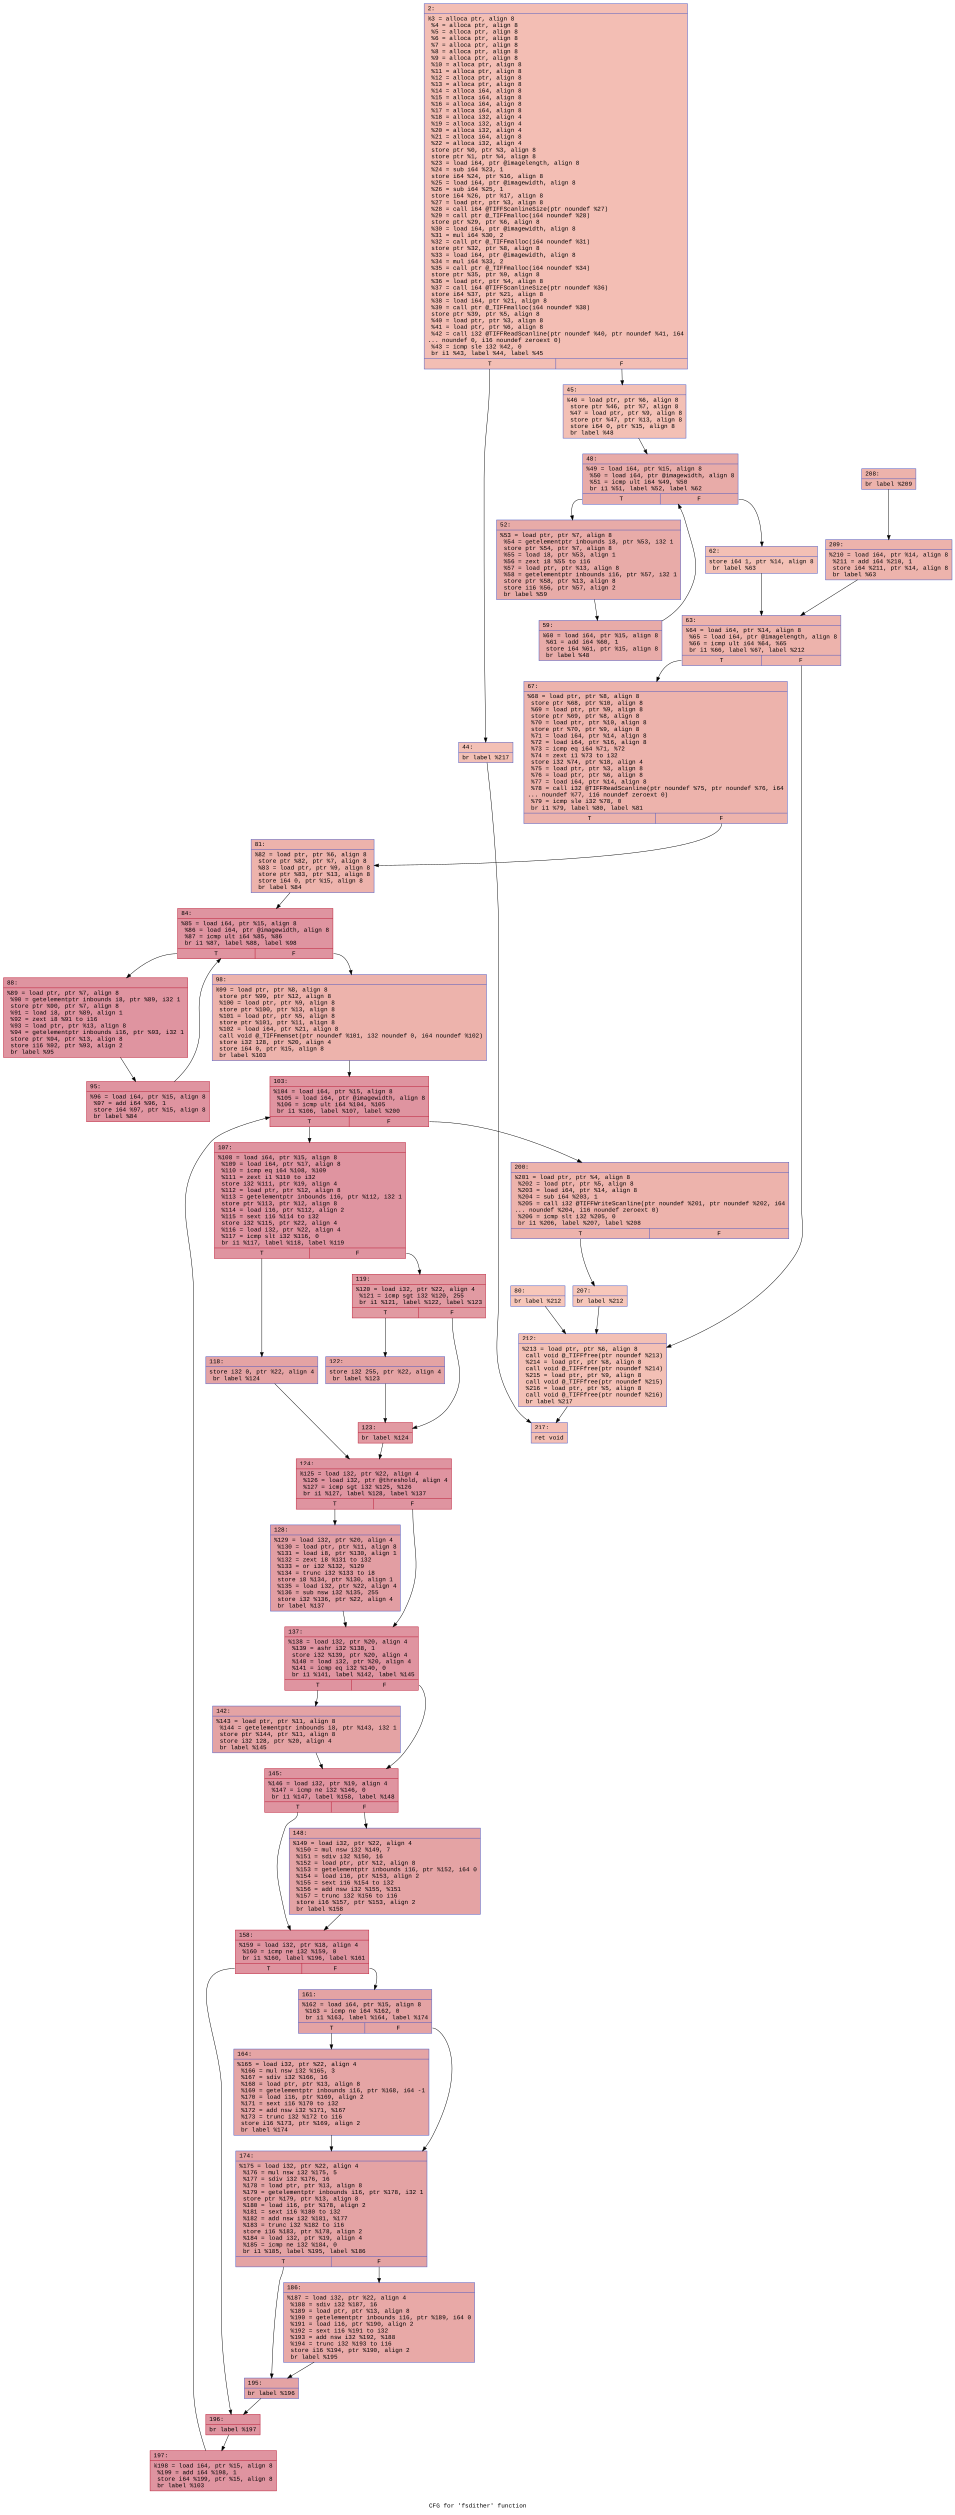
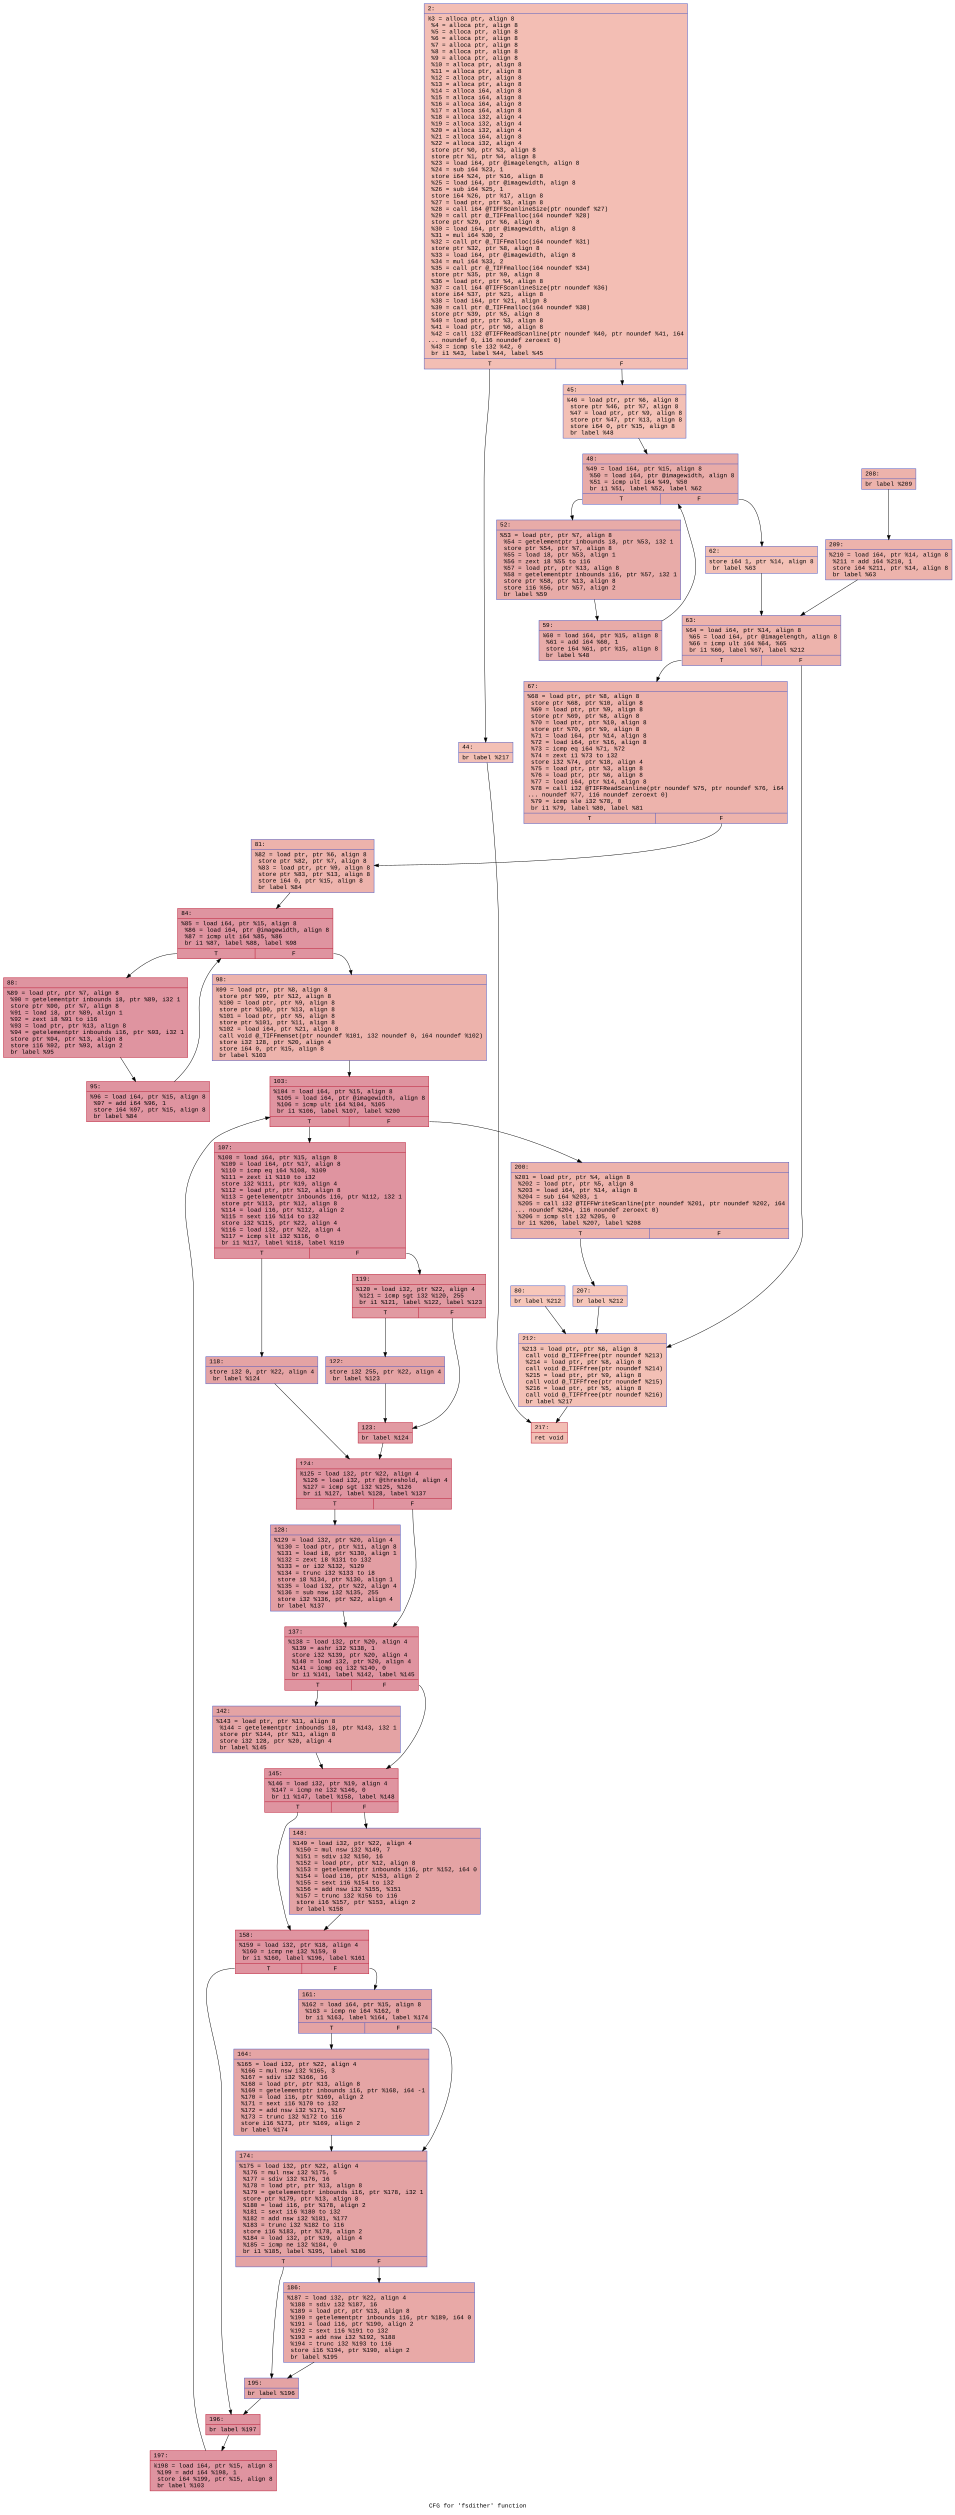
(549, 1433) -> (549, 1433)
